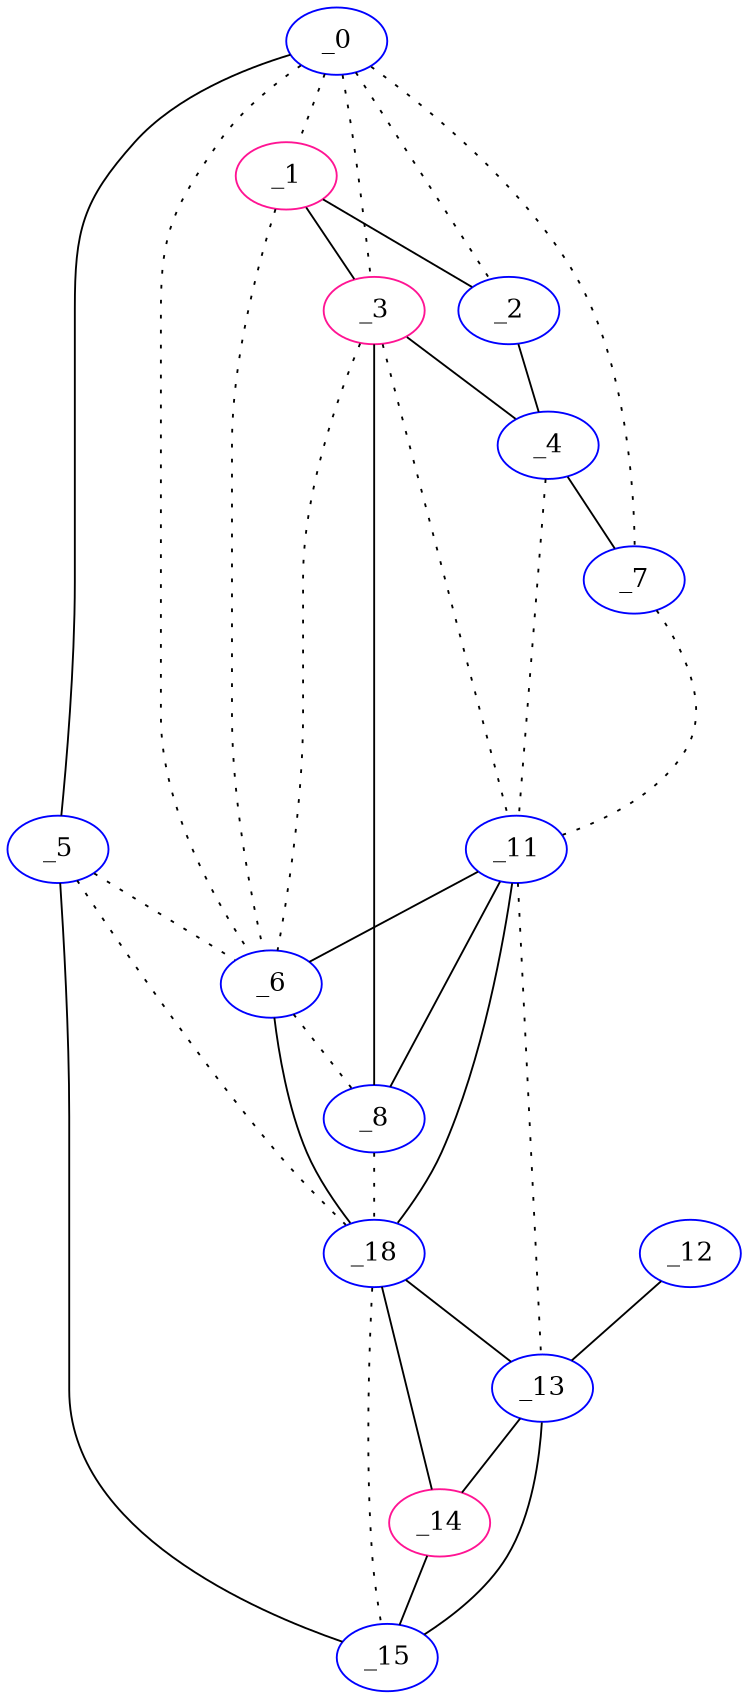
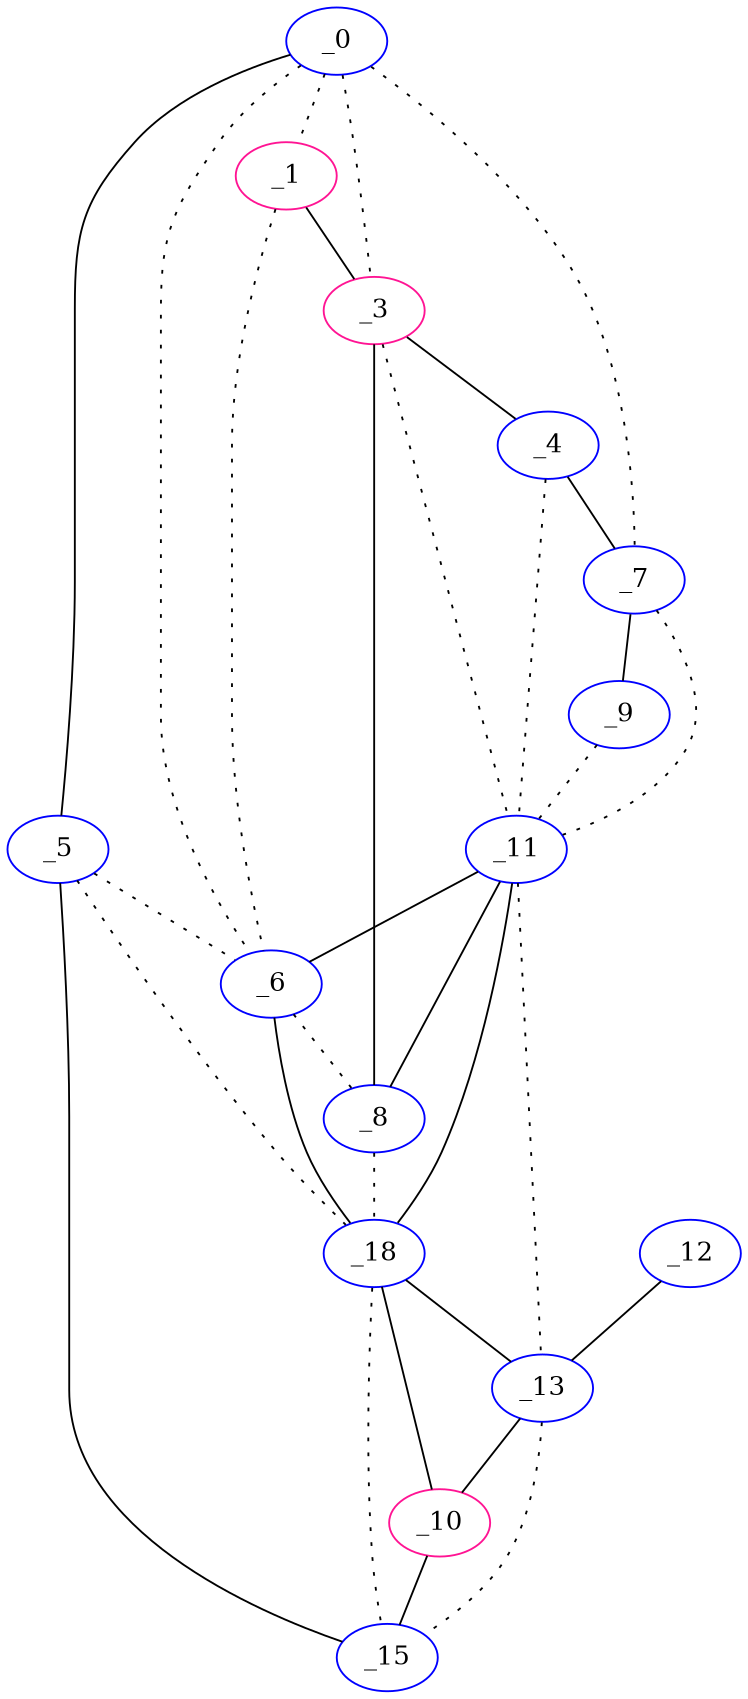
(509, 311) -> none
(303, 644) -> none
none -> (619, 715)
(440, 1523) -> (440, 1523)
(513, 1545) -> (513, 1545)
